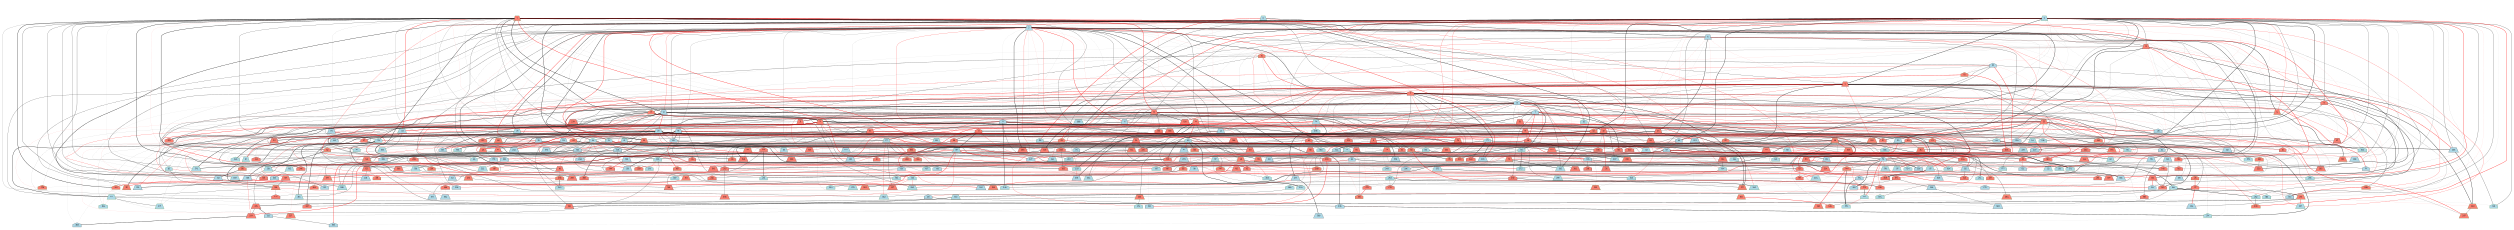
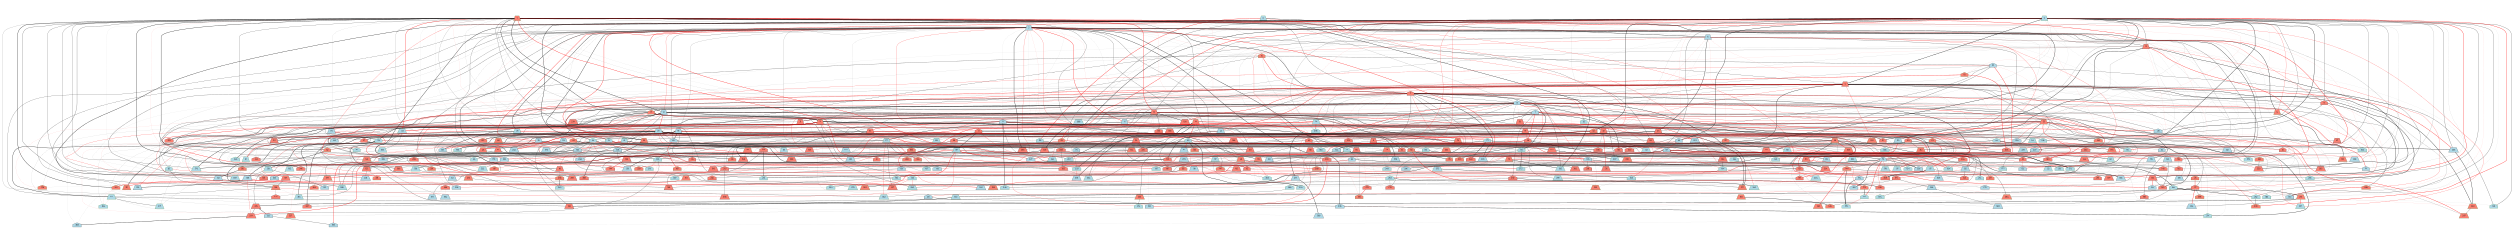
(627, 159) -> (627, 159)
none -> (1852, 159)
none -> (2200, 197)
(1786, 200) -> (1786, 200)
